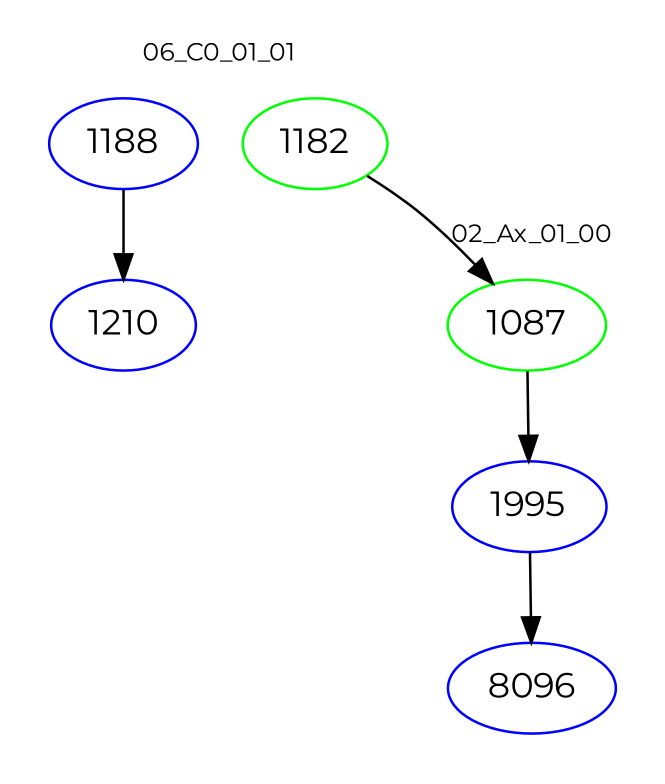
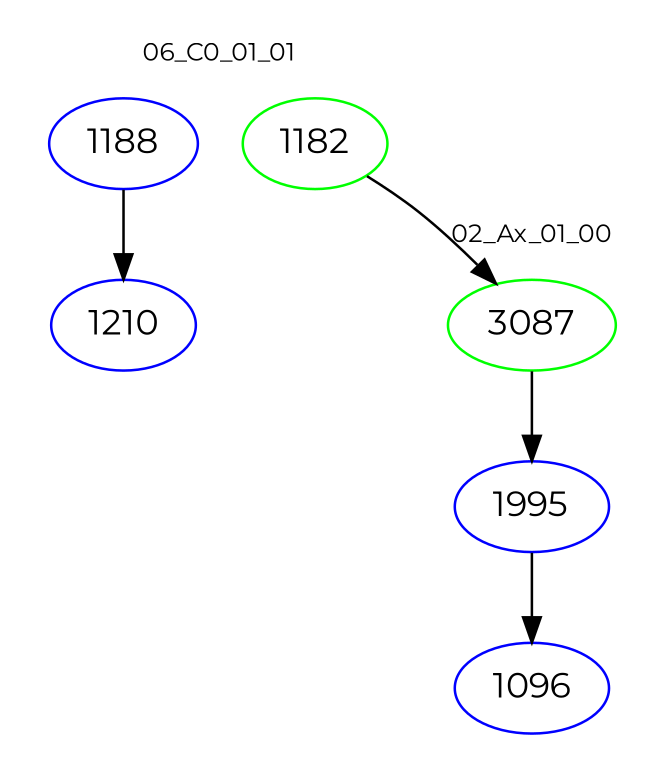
(527, 325) -> (532, 325)
(532, 688) -> (532, 688)
